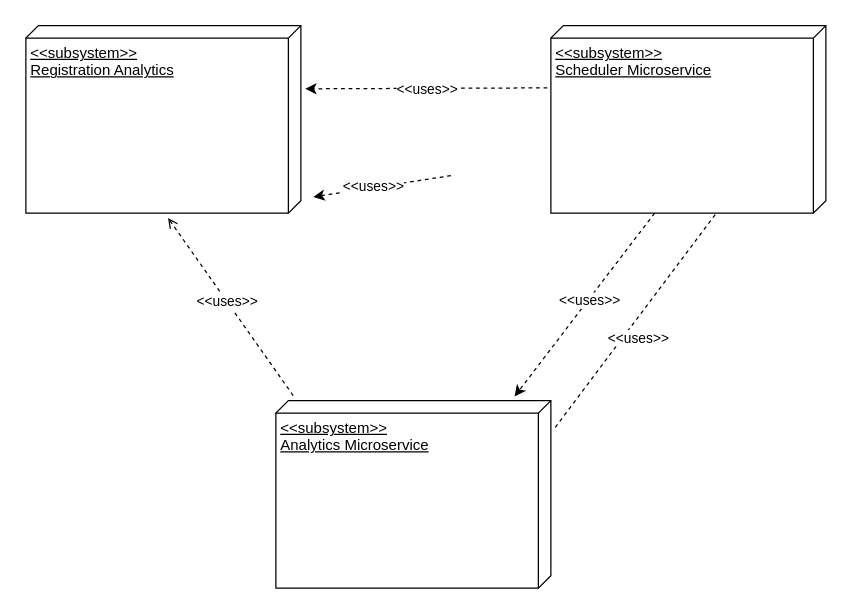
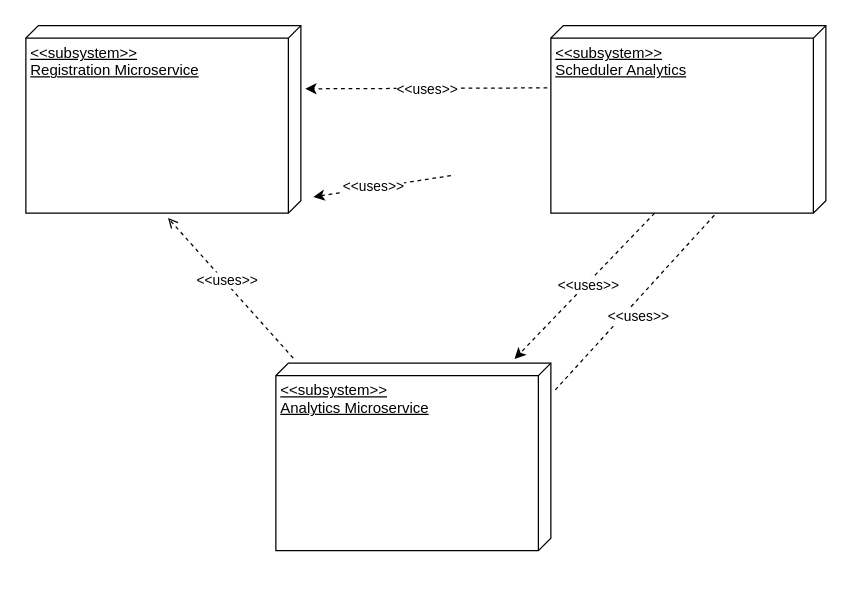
(113, 62) -> (126, 62)
(640, 62) -> (628, 62)
(413, 494) -> (413, 457)
